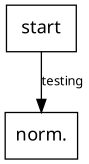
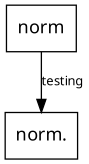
(41, 28) -> (41, 28)
